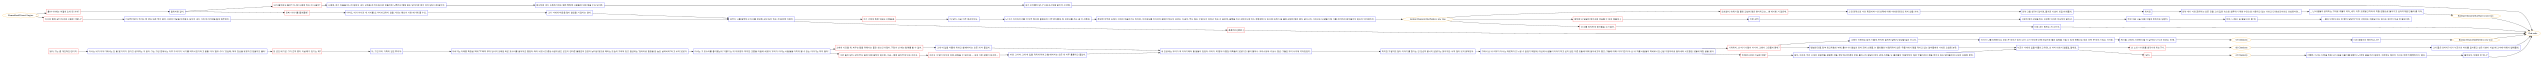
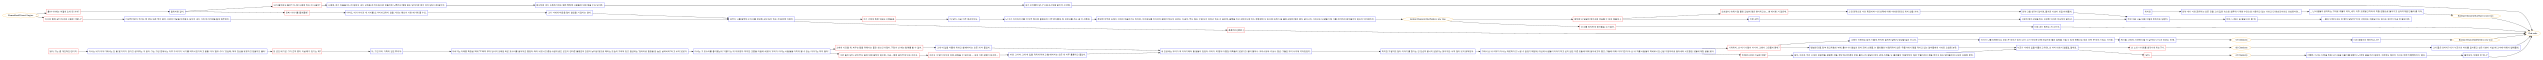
(1583, 12) -> (1671, 16)
(2108, 12) -> (2099, 14)
